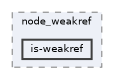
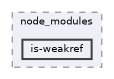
(57, 22) -> (57, 22)
